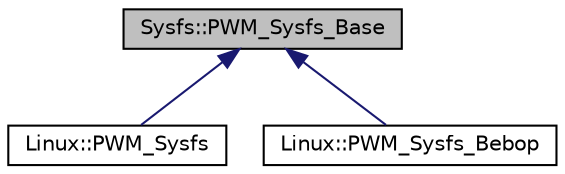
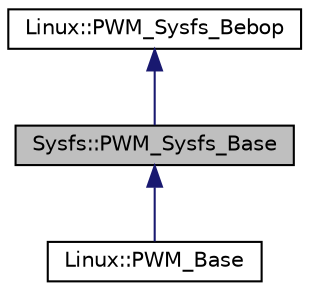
(345, 94) -> (155, 98)
(117, 145) -> (155, 262)
